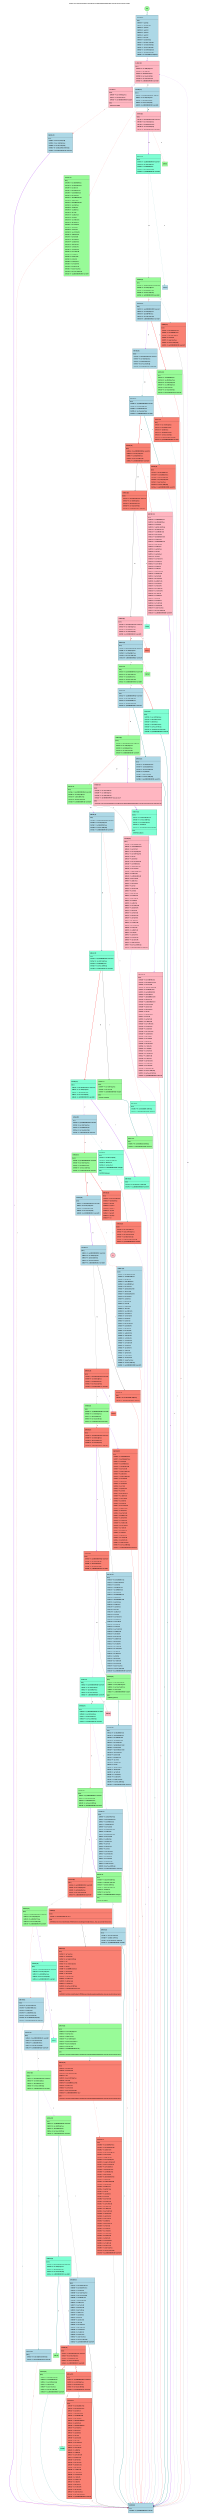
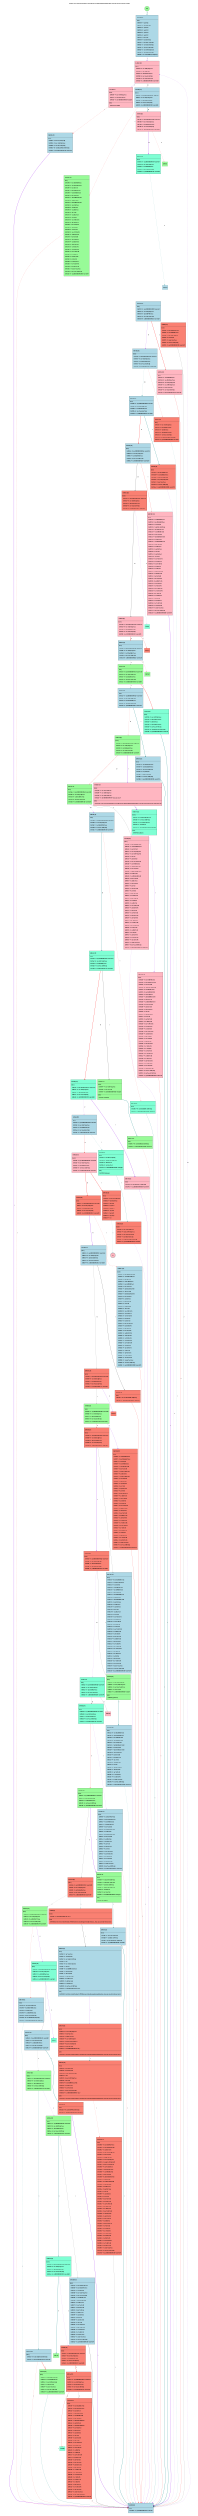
(148, 288) -> none
(170, 382) -> (170, 382)
(138, 453) -> (138, 453)
(84, 1163) -> (84, 1163)
(137, 1183) -> (137, 1183)
(88, 1206) -> (88, 1206)
(90, 1971) -> (90, 1971)
(90, 2040) -> (90, 2040)
none -> (71, 2108)
(64, 2367) -> (43, 2365)
